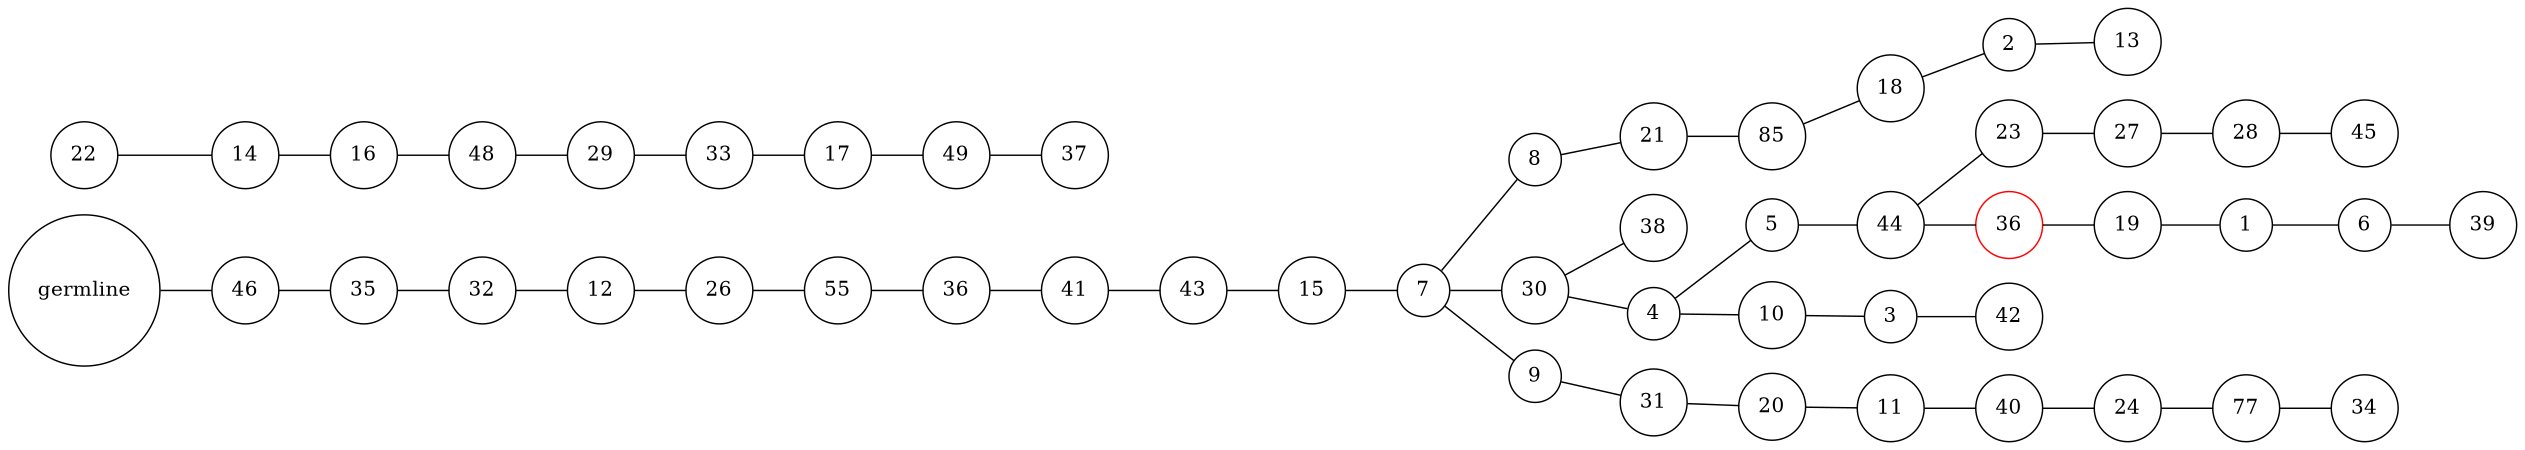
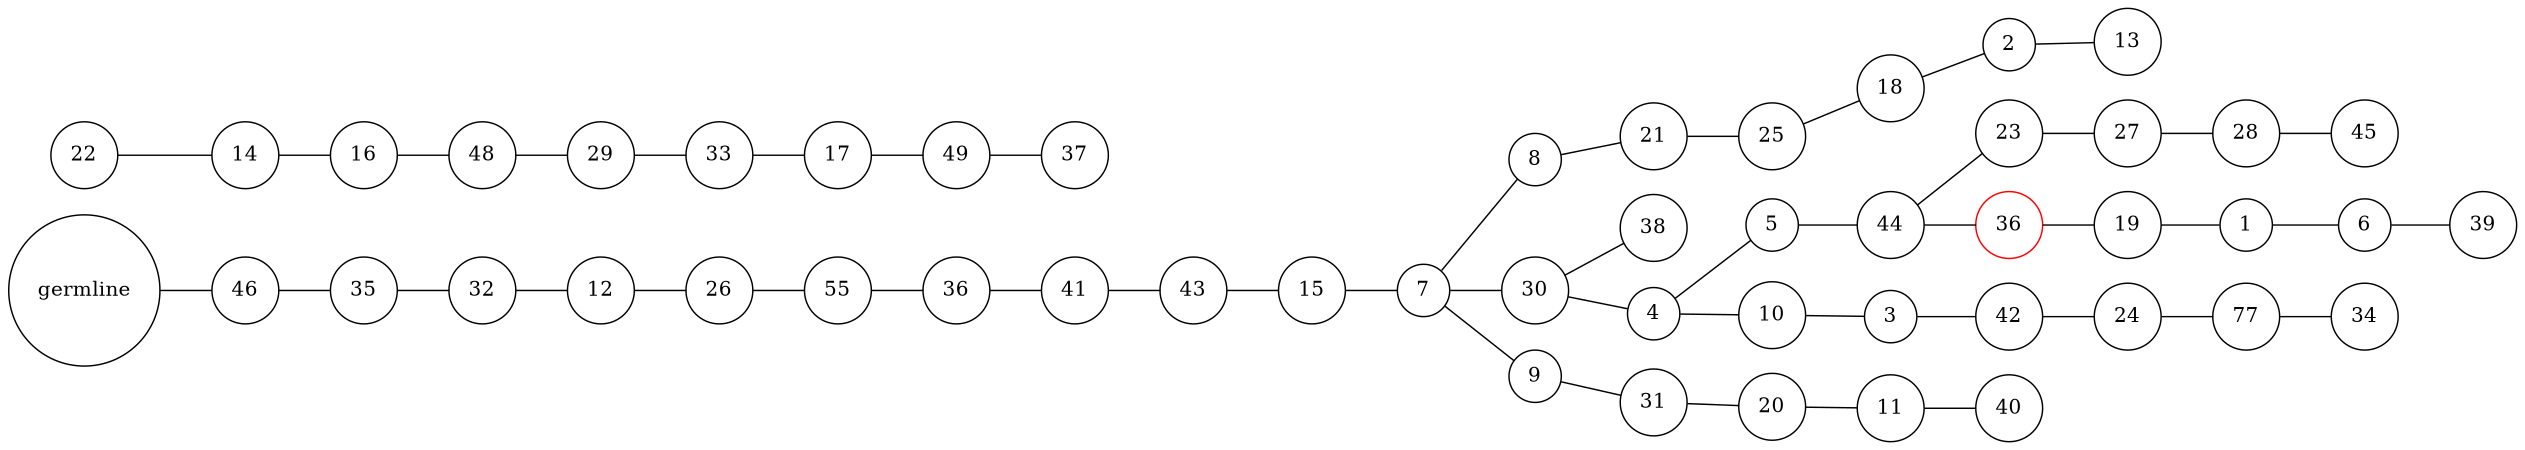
(1772, 136) -> (1772, 136)
(2069, 408) -> (2069, 317)
